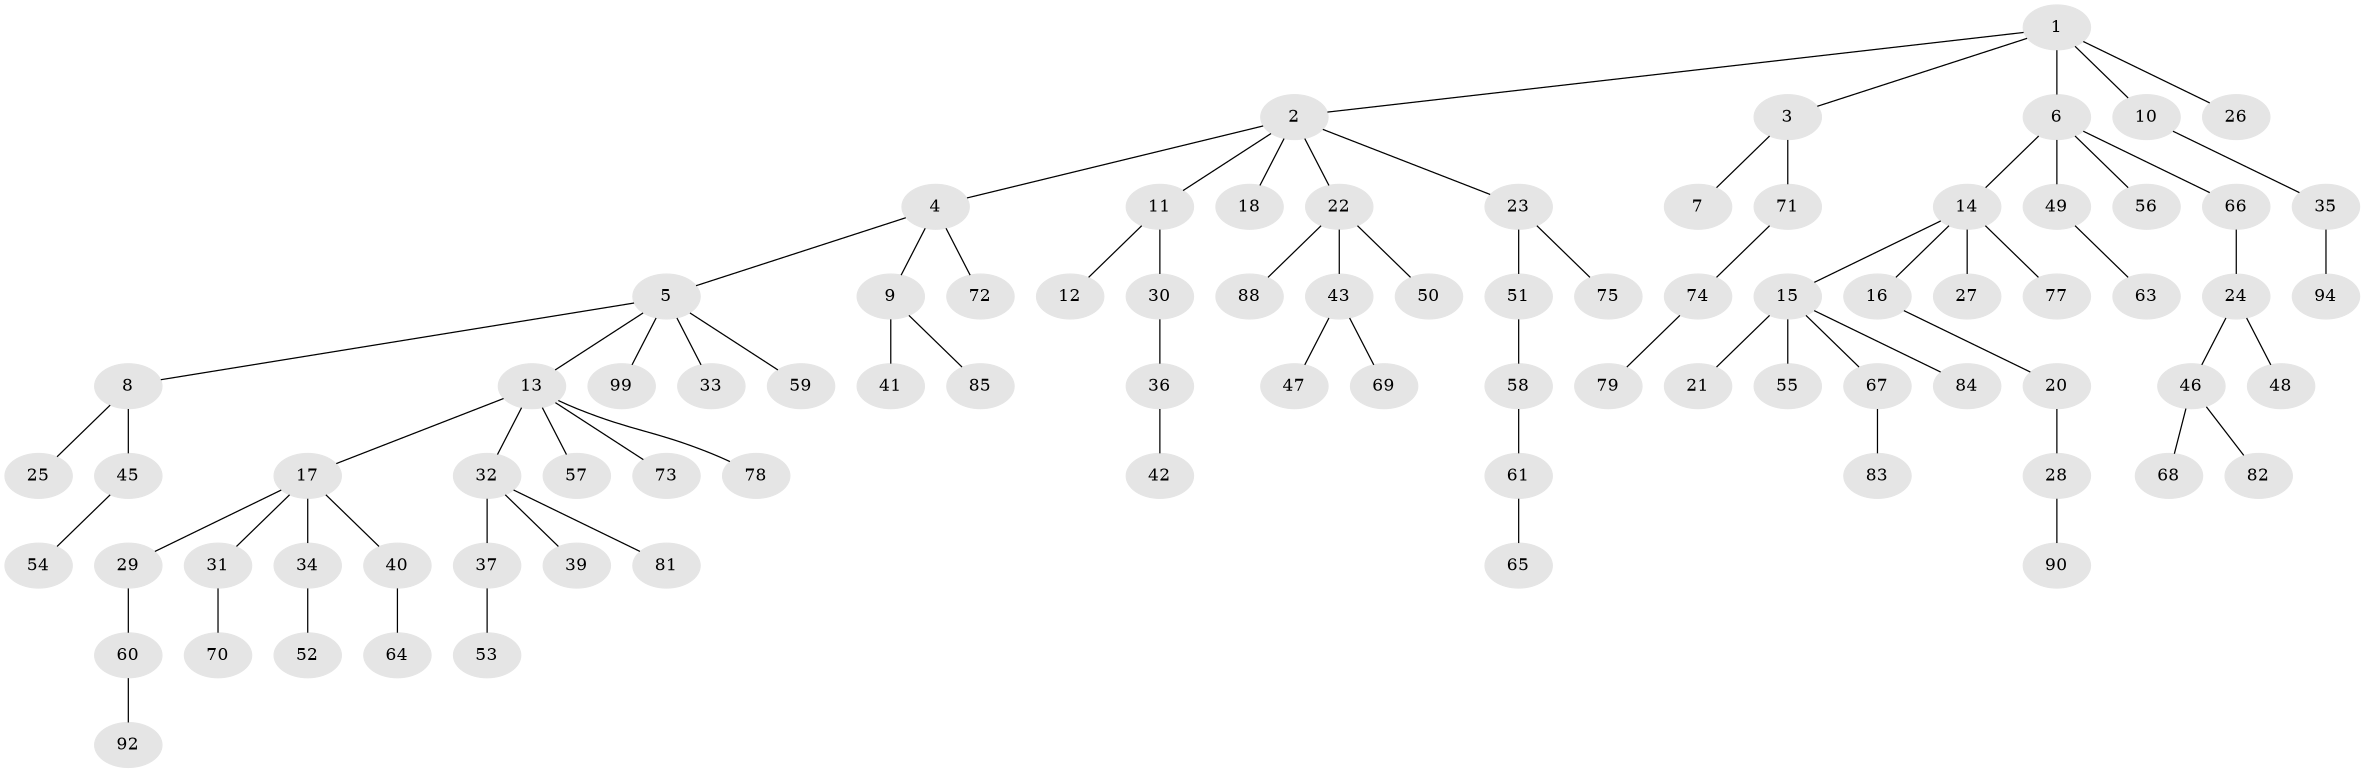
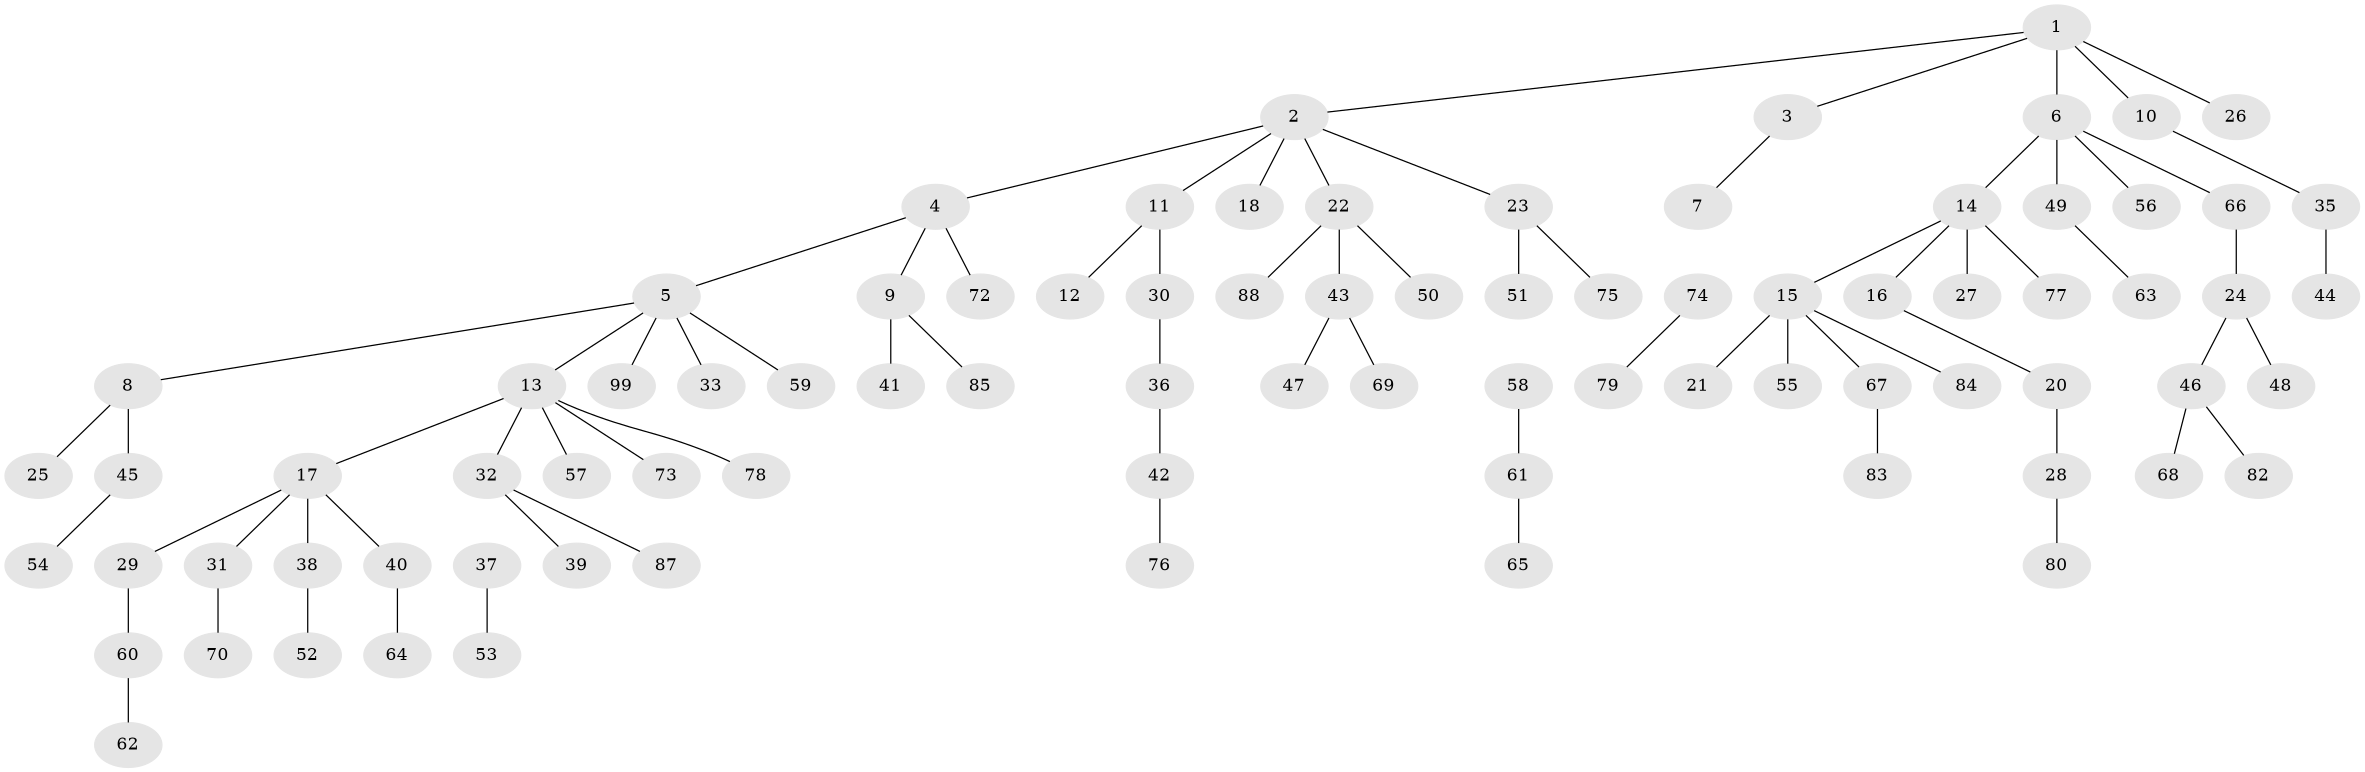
(1788, 207) -> none
(2326, 297) -> (2326, 297)
(1519, 341) -> none
(487, 521) -> none
(308, 566) -> (308, 566)
(667, 566) -> (667, 566)
none -> (1160, 566)
(2057, 566) -> (2057, 566)
(128, 745) -> (128, 745)
